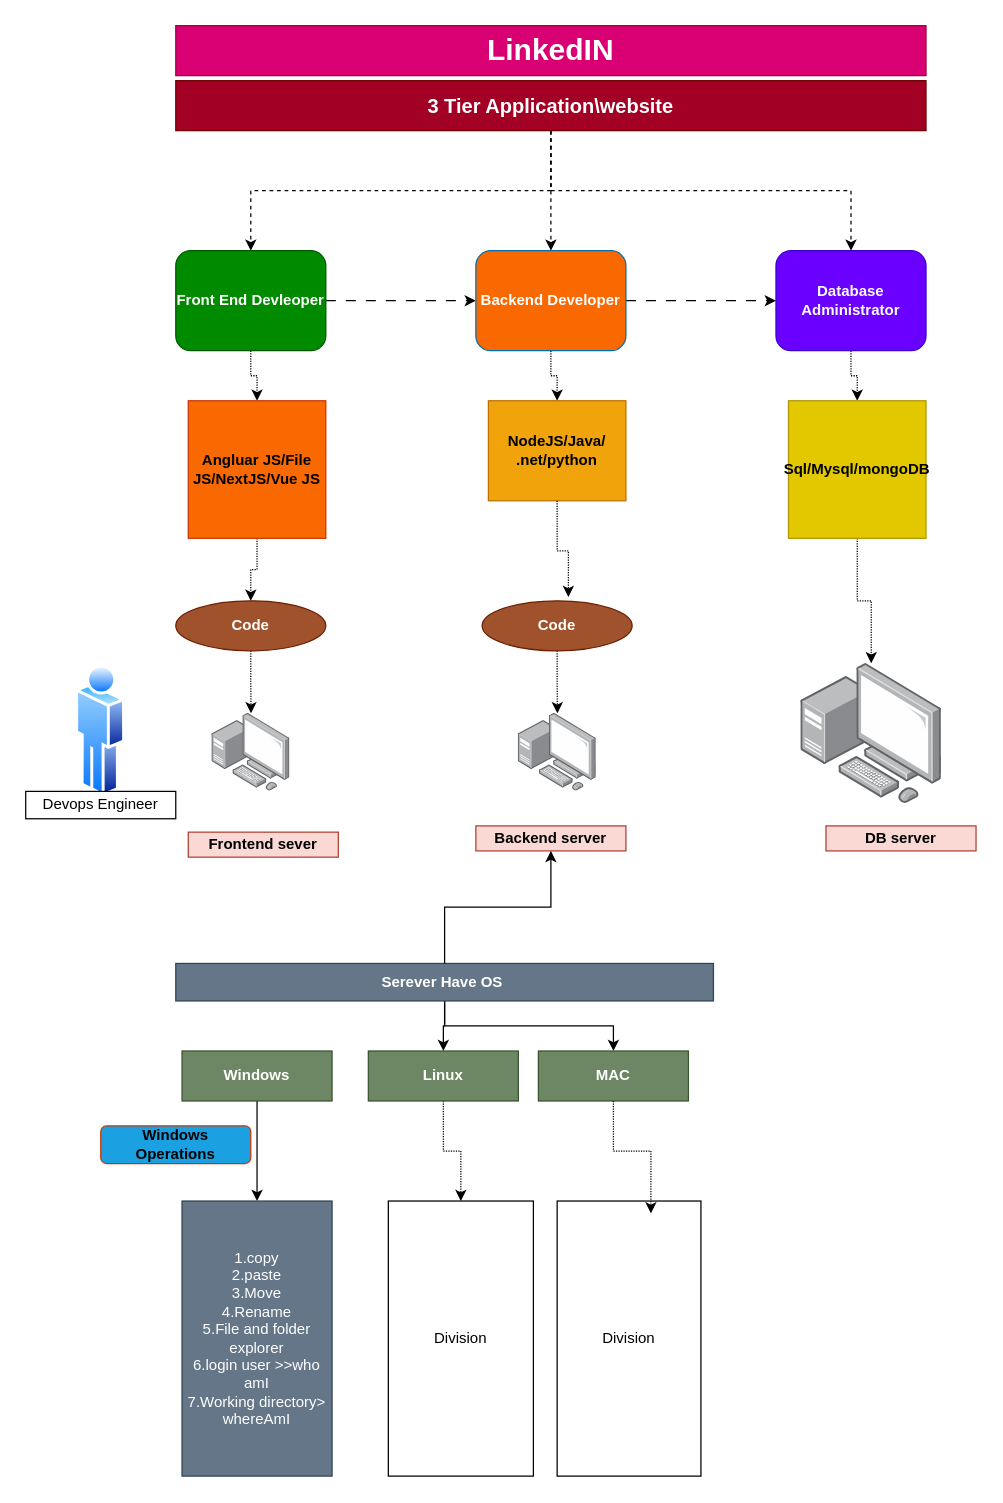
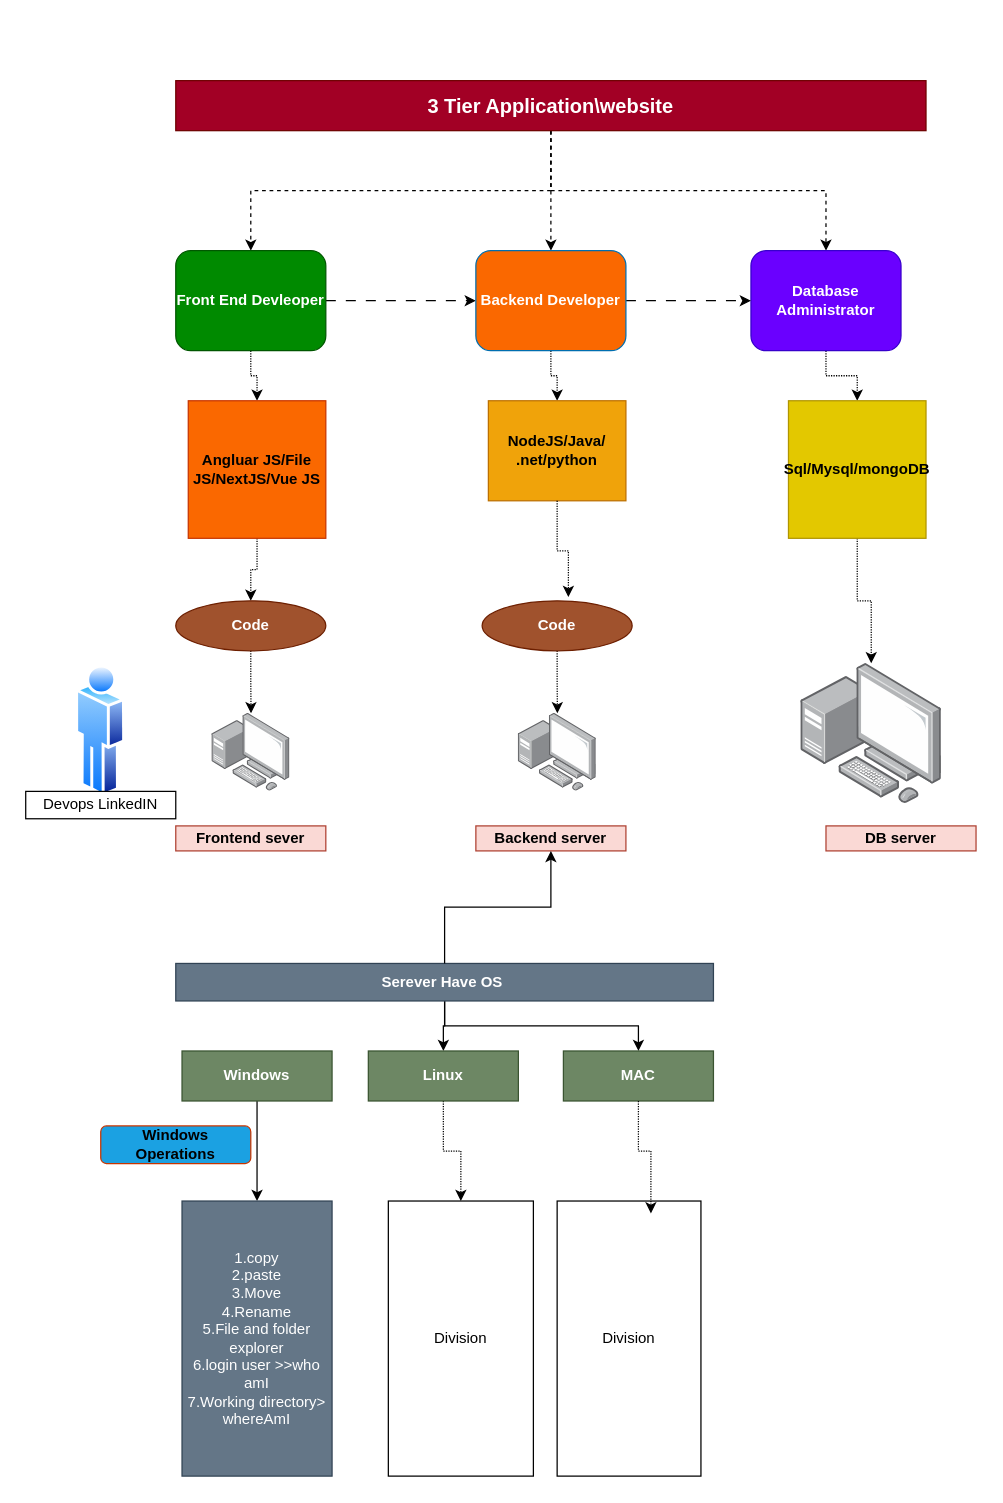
(551, 51) -> none
(851, 301) -> (826, 301)
(101, 804) -> (101, 804)
(263, 844) -> (251, 838)
(613, 1076) -> (638, 1076)
